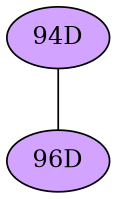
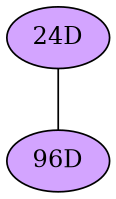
(58, 38) -> (58, 38)
